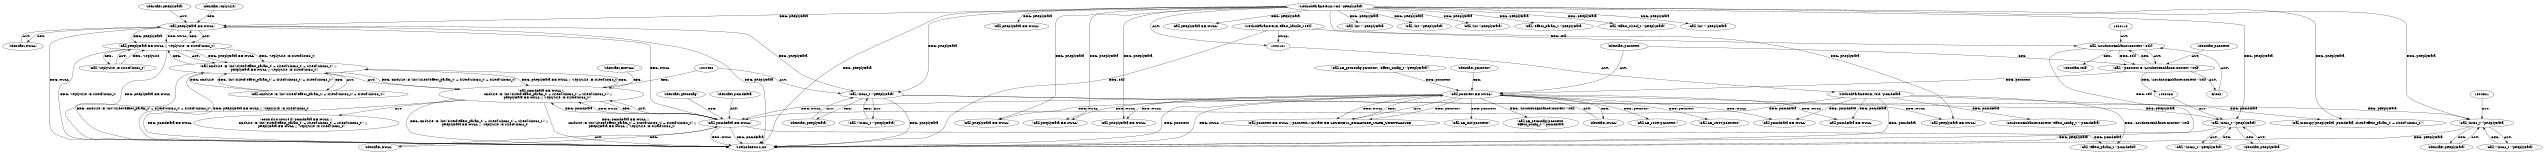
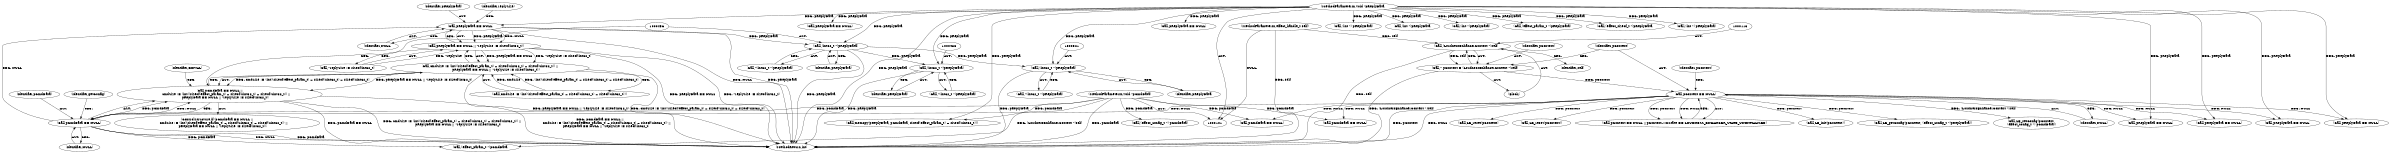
(1561, 69) -> (1169, 113)
(1425, 81) -> (1806, 107)
(2143, 83) -> (1309, 139)
(2053, 123) -> (1160, 123)
